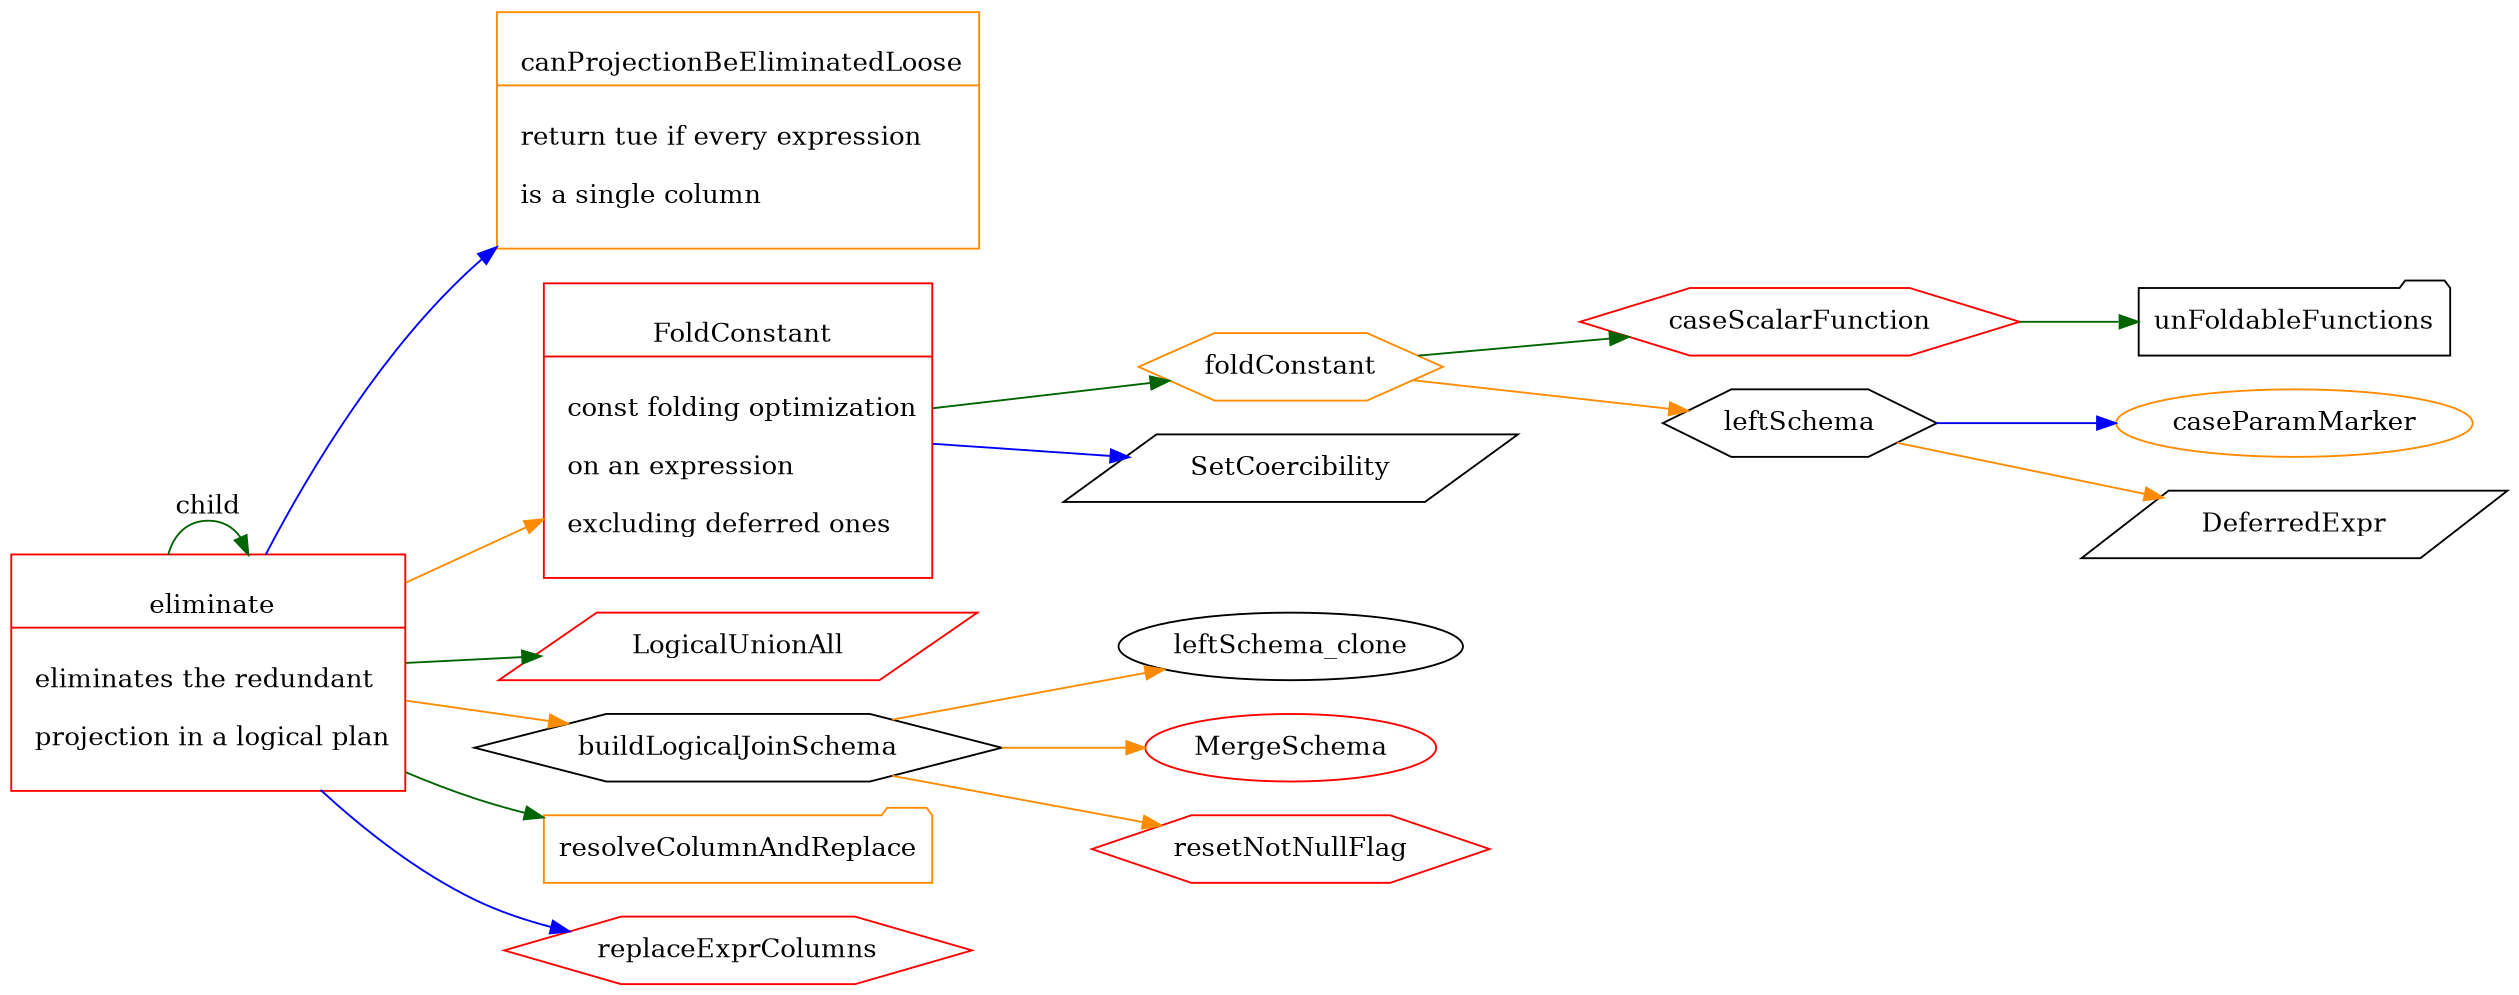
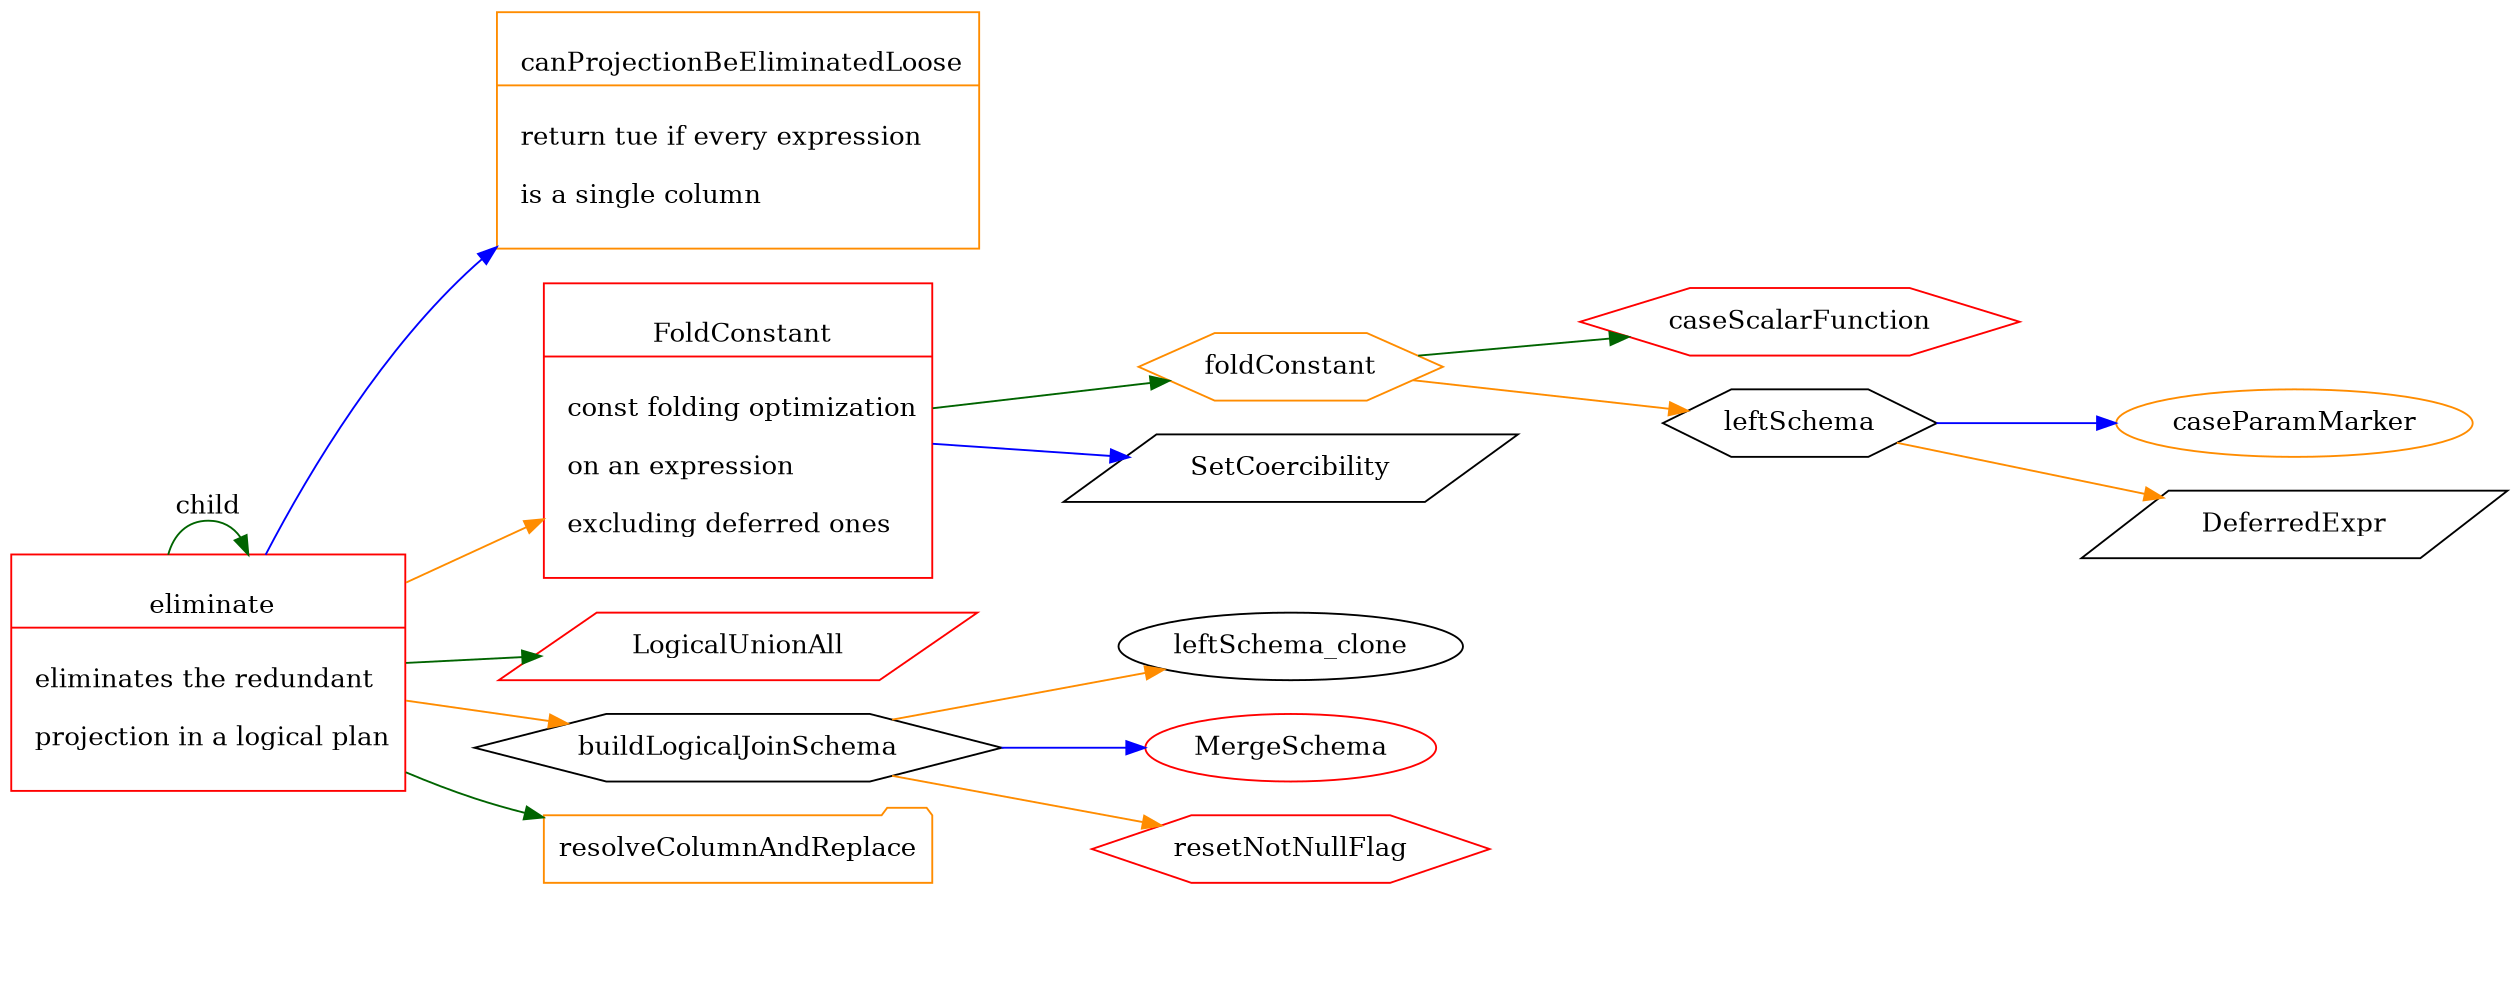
(2294, 322) -> none
(1064, 748) -> (1064, 748)
(738, 950) -> none
